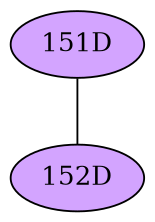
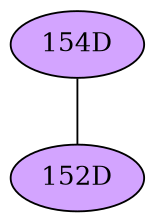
(77, 44) -> (77, 44)
